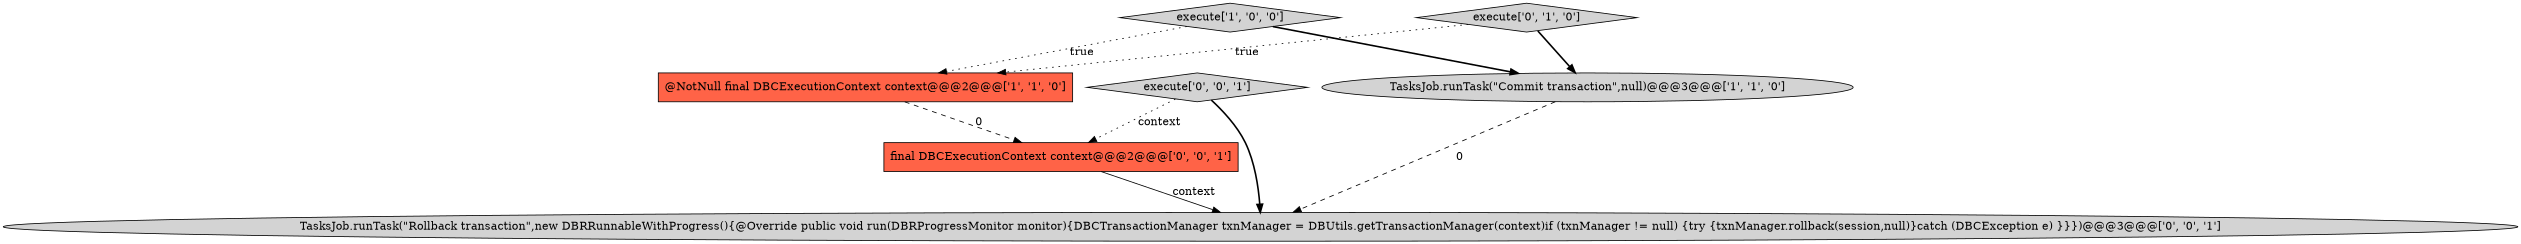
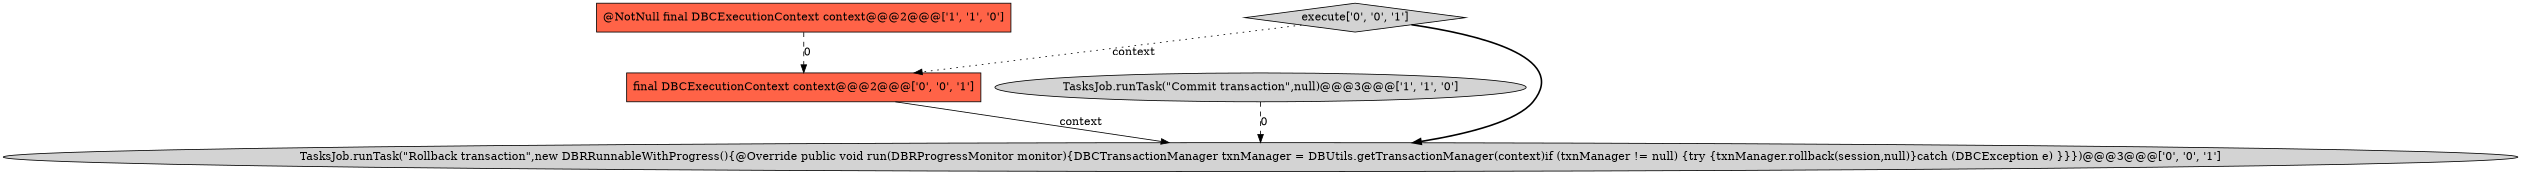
(1230, 18) -> none
(1527, 18) -> none
